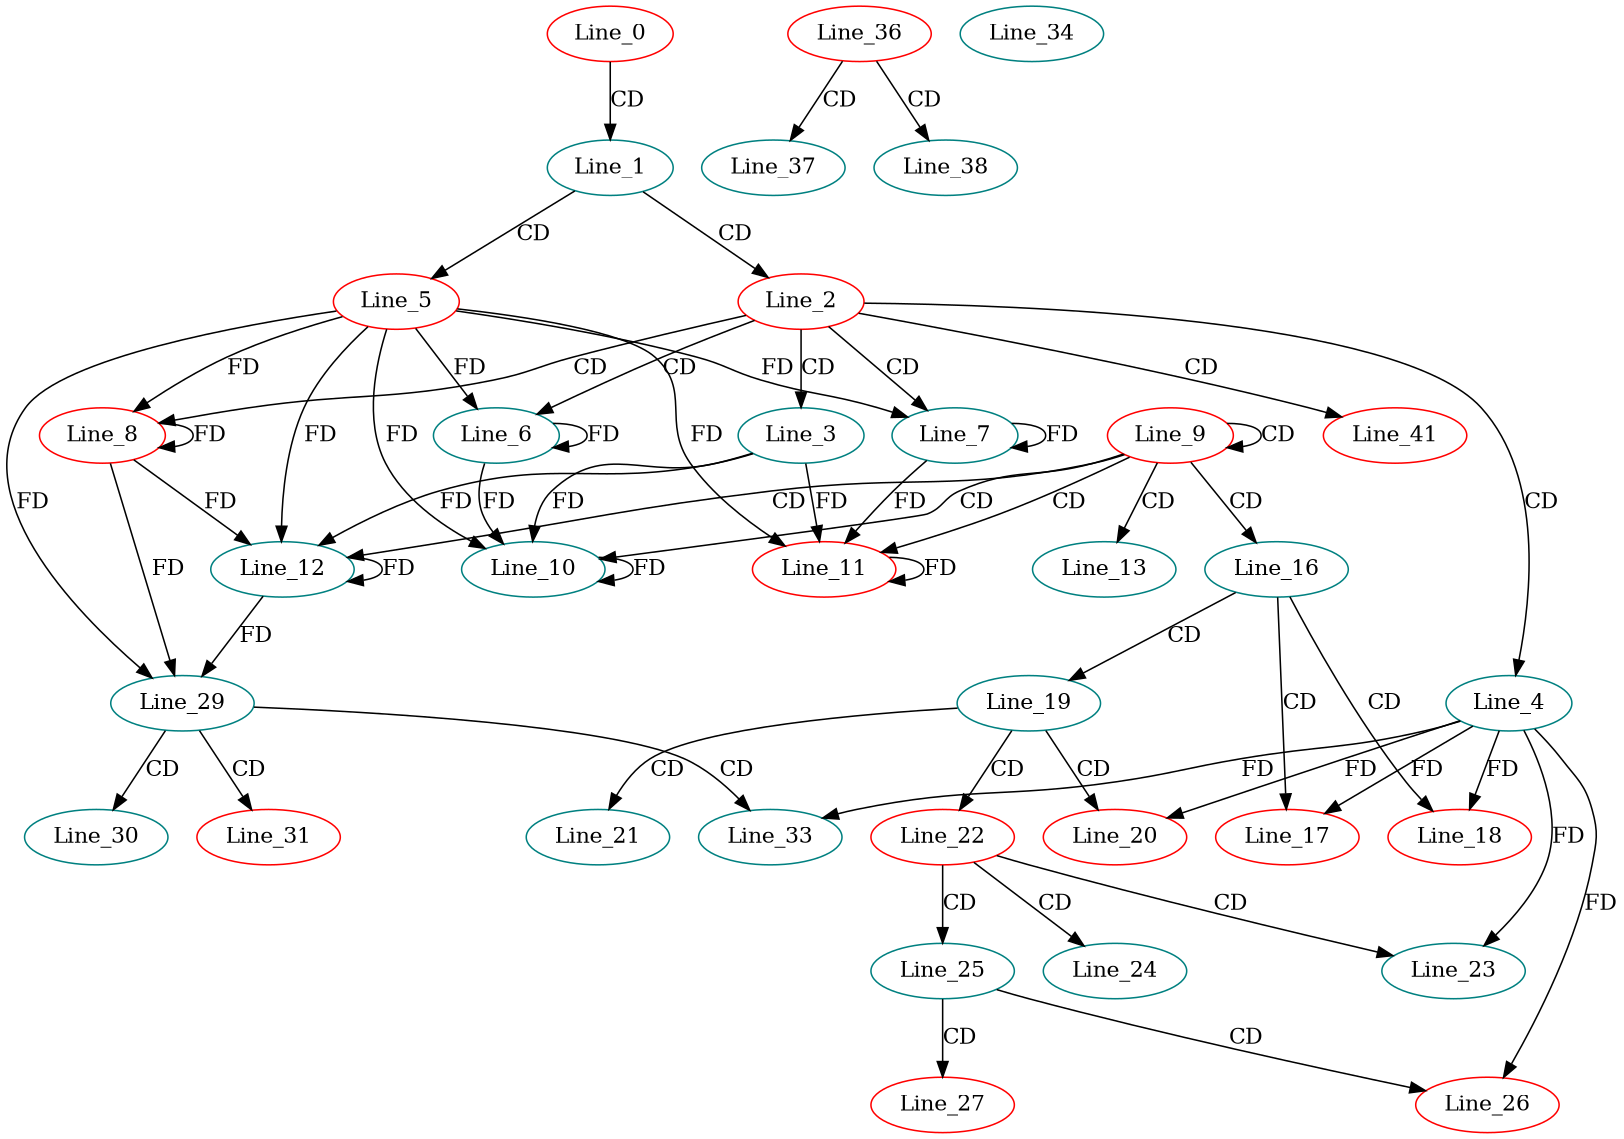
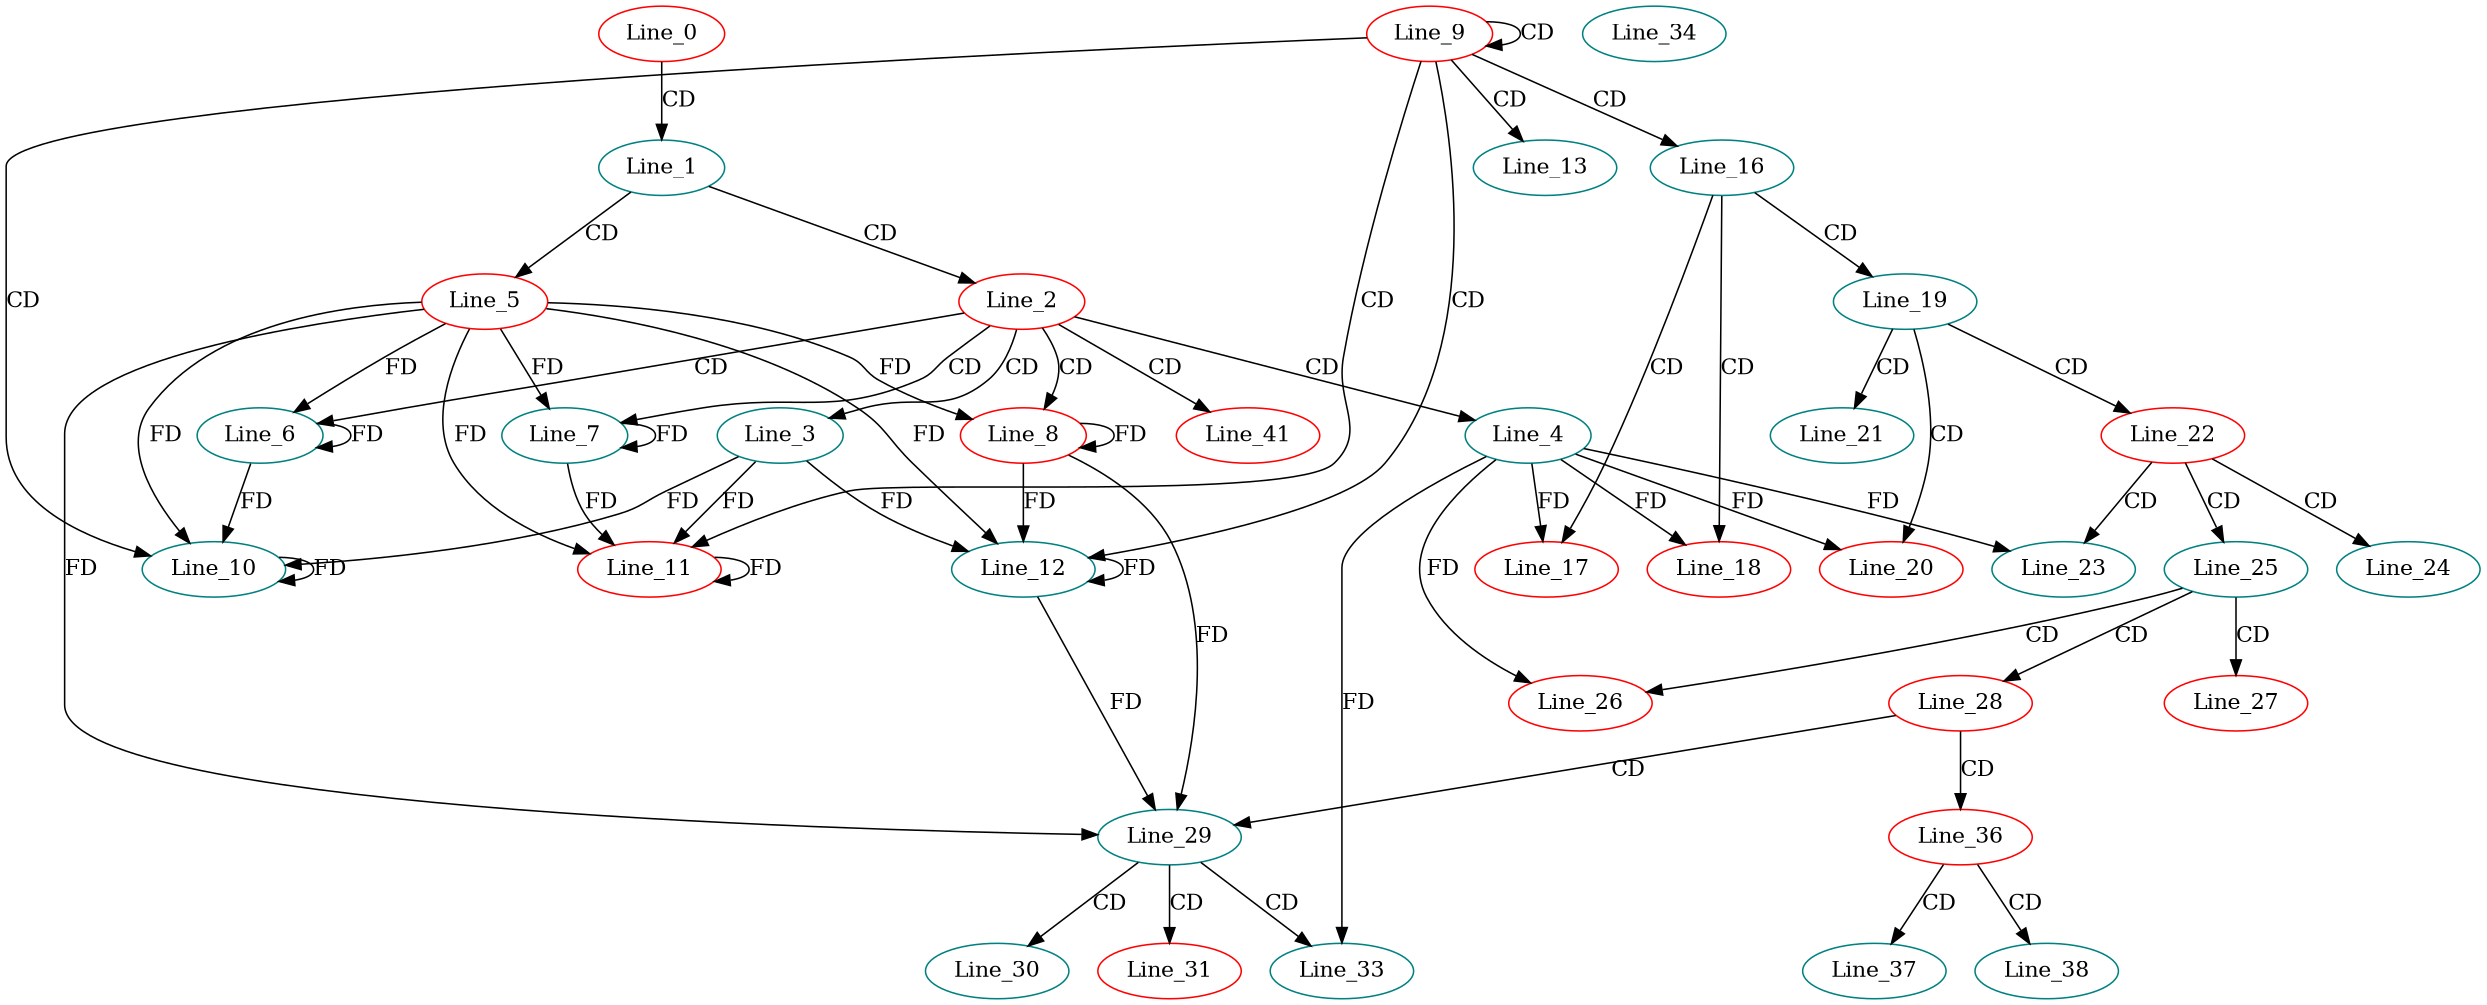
none -> (1961, 703)
